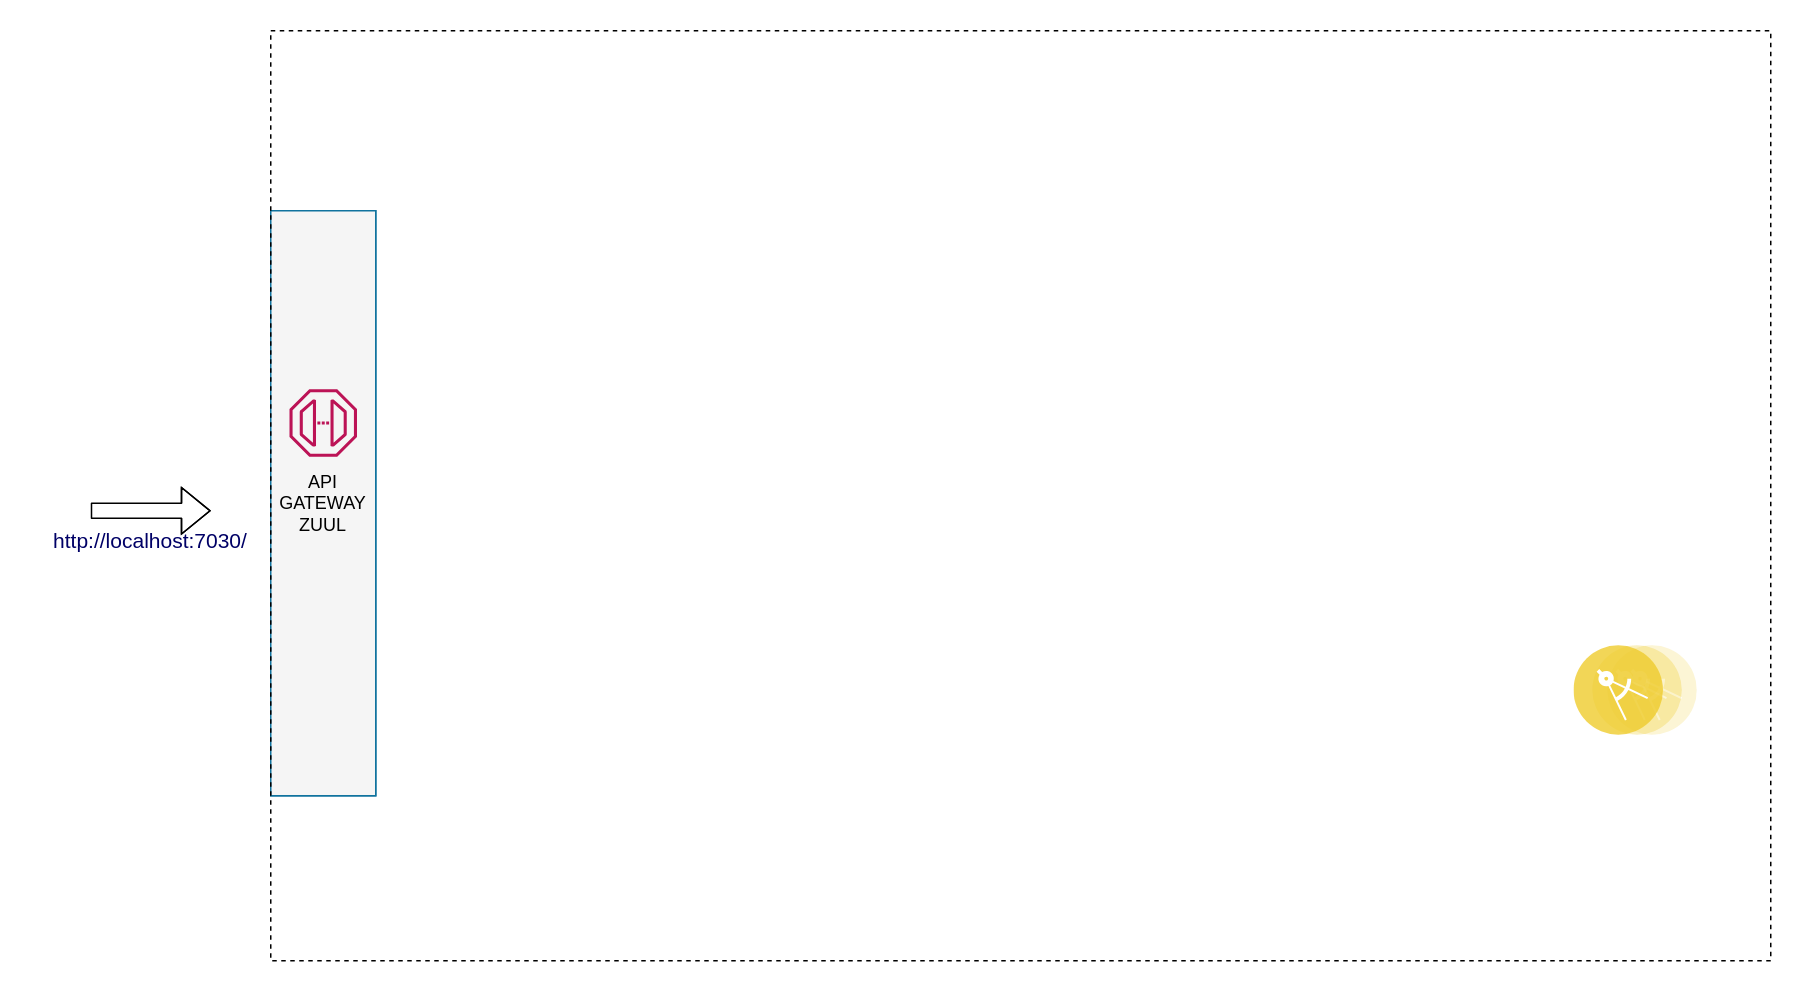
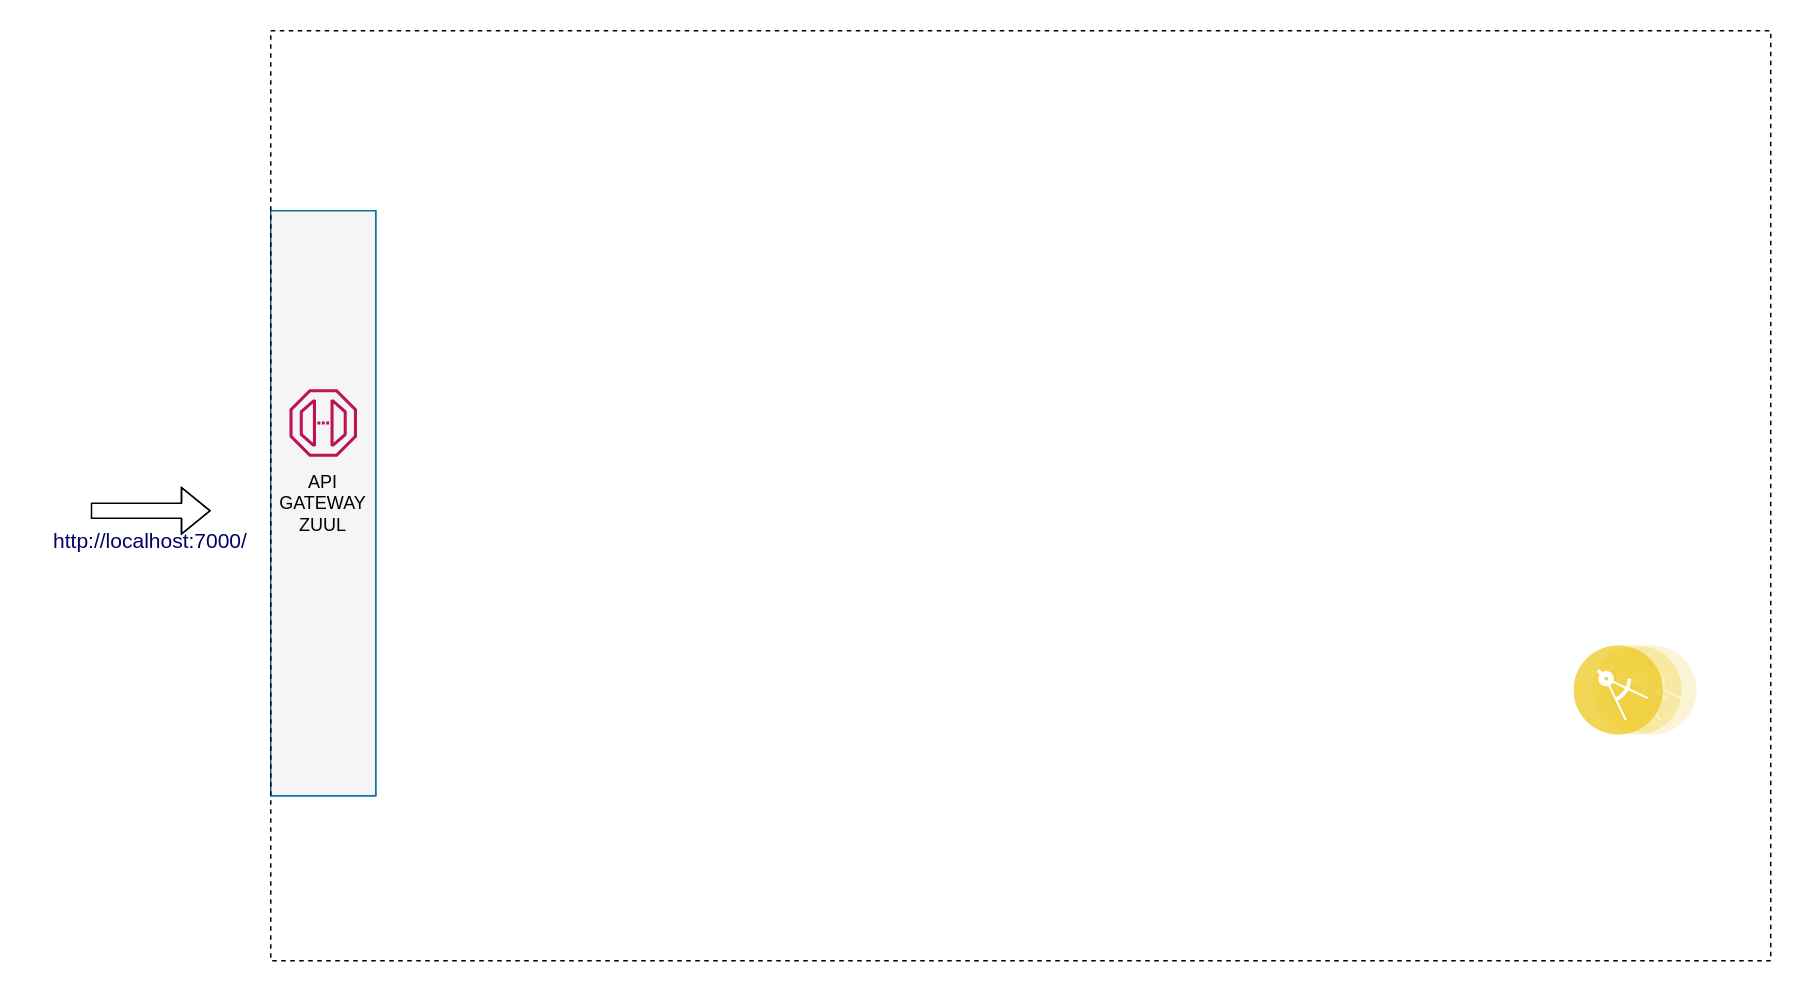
(151, 541) -> (151, 541)
